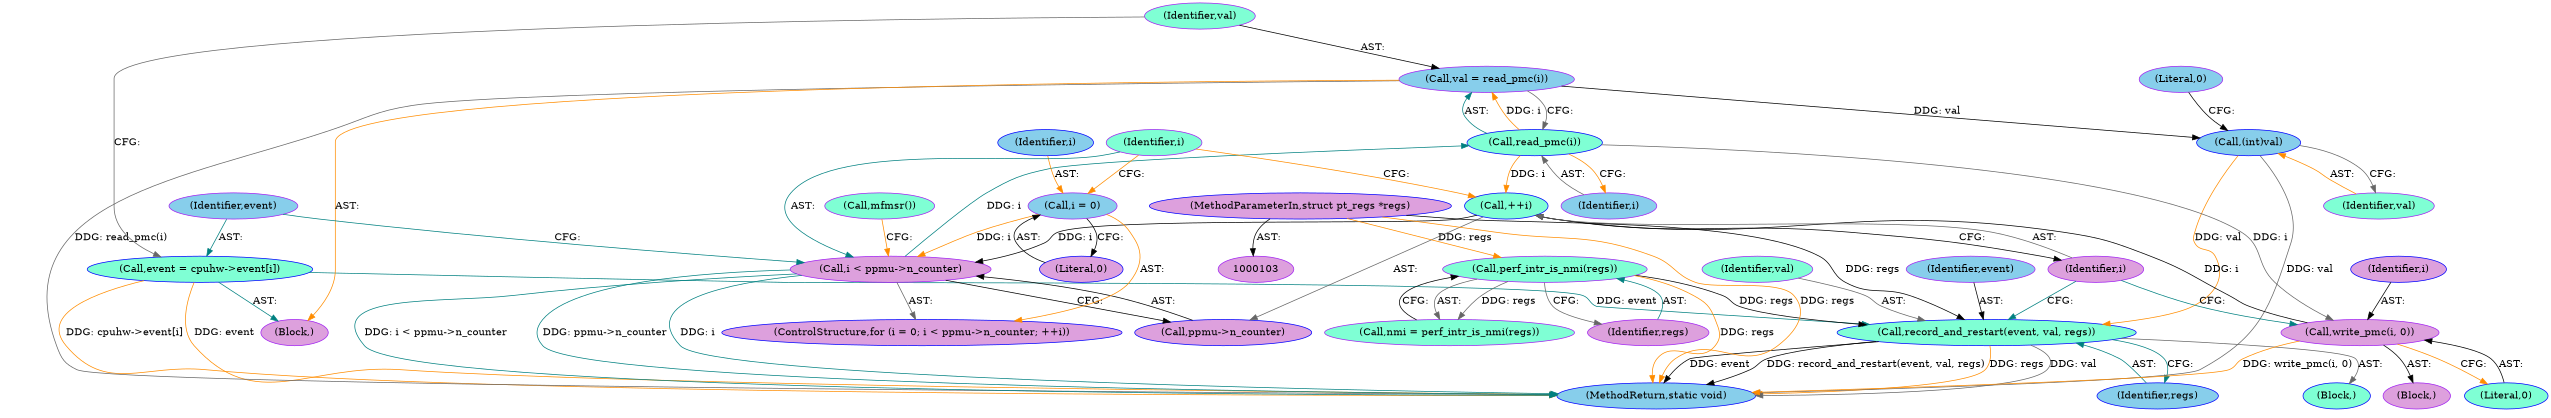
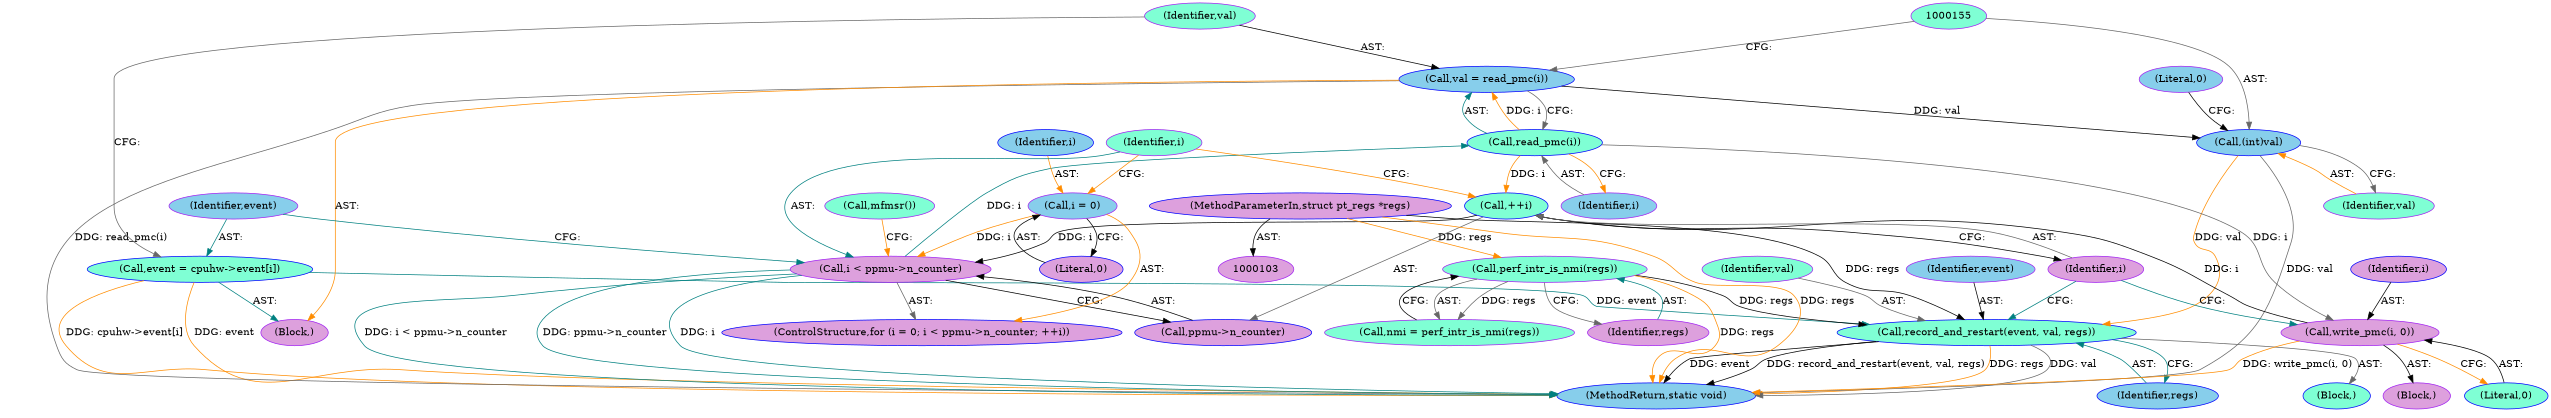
none -> (1949, 16)
(1487, 79) -> (1487, 79)
